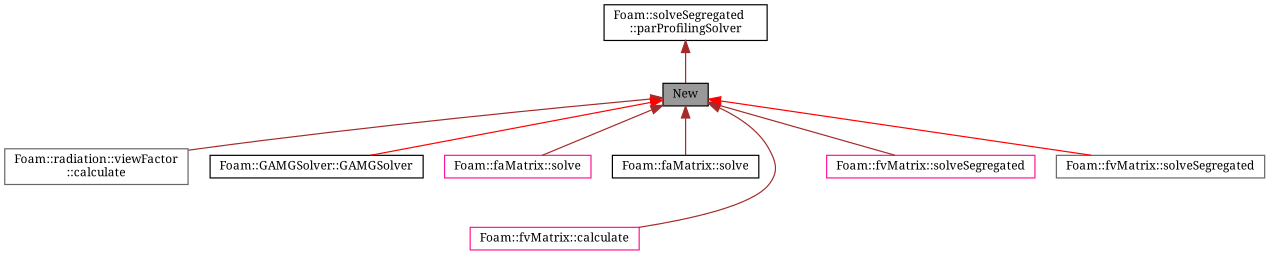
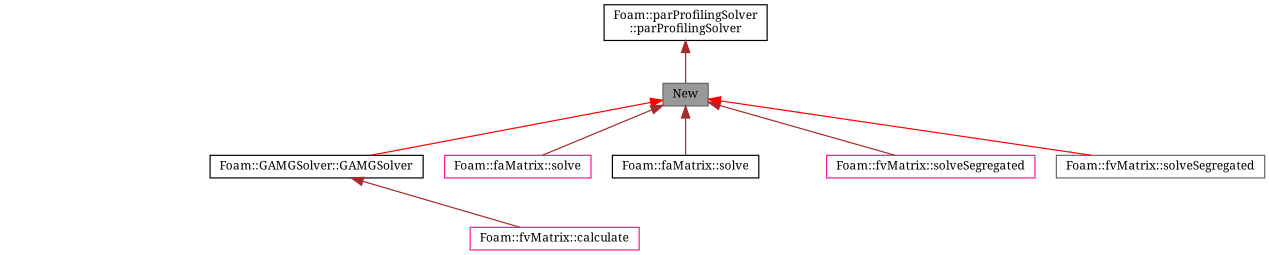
(686, 23) -> (686, 23)
(686, 95) -> (686, 95)
(96, 167) -> none
(755, 195) -> (441, 204)
